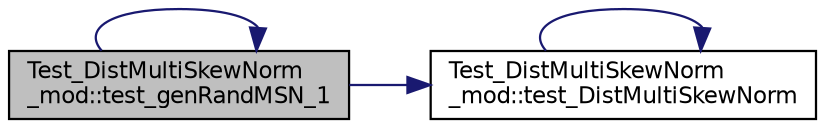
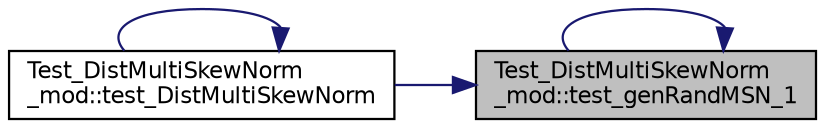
(378, 85) -> (424, 85)
